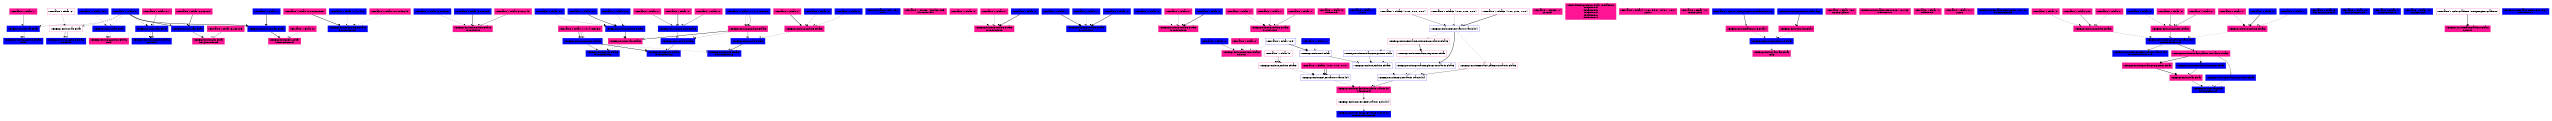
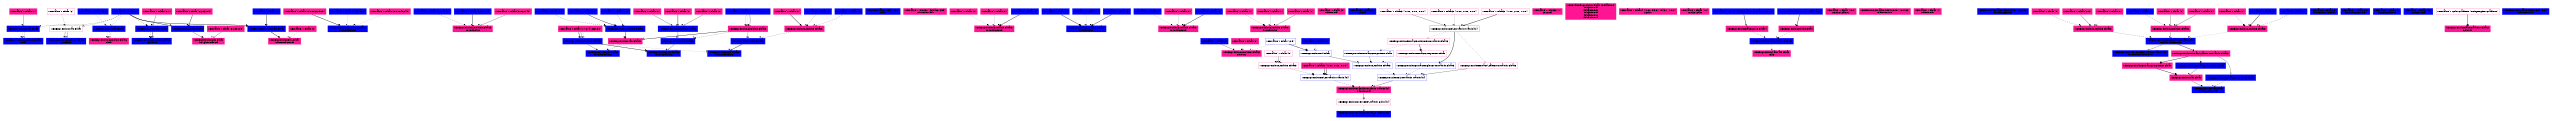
(1959, 12) -> none
